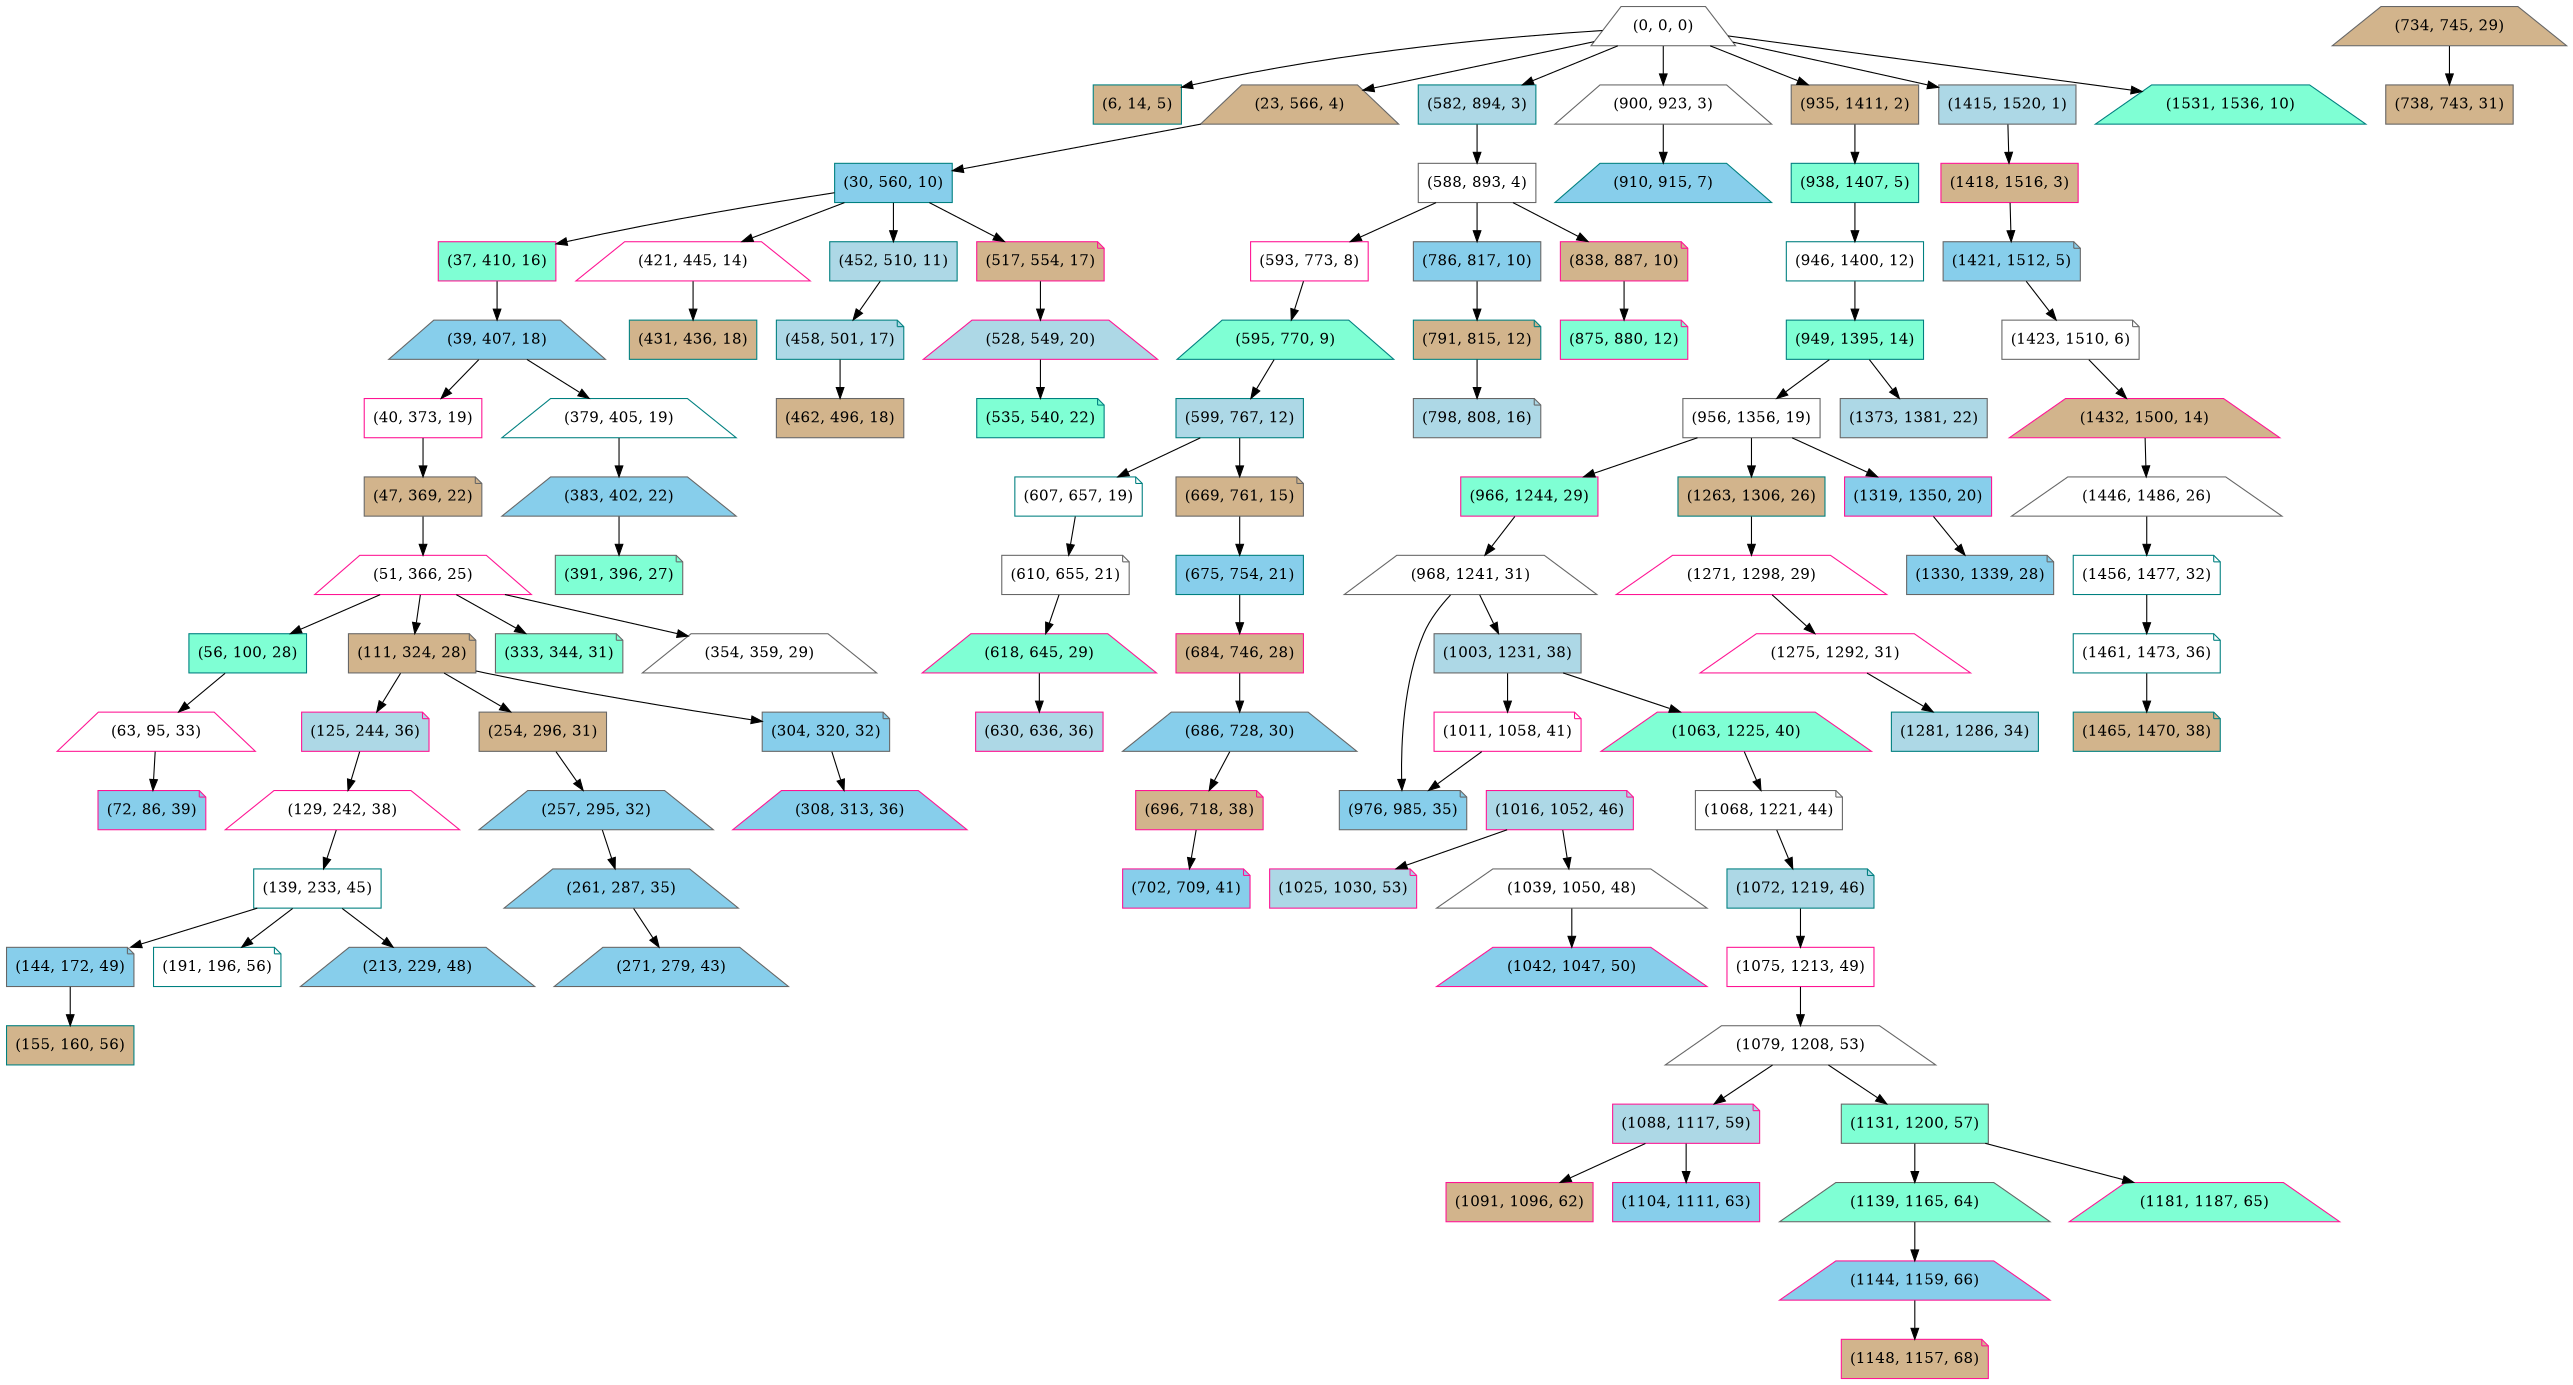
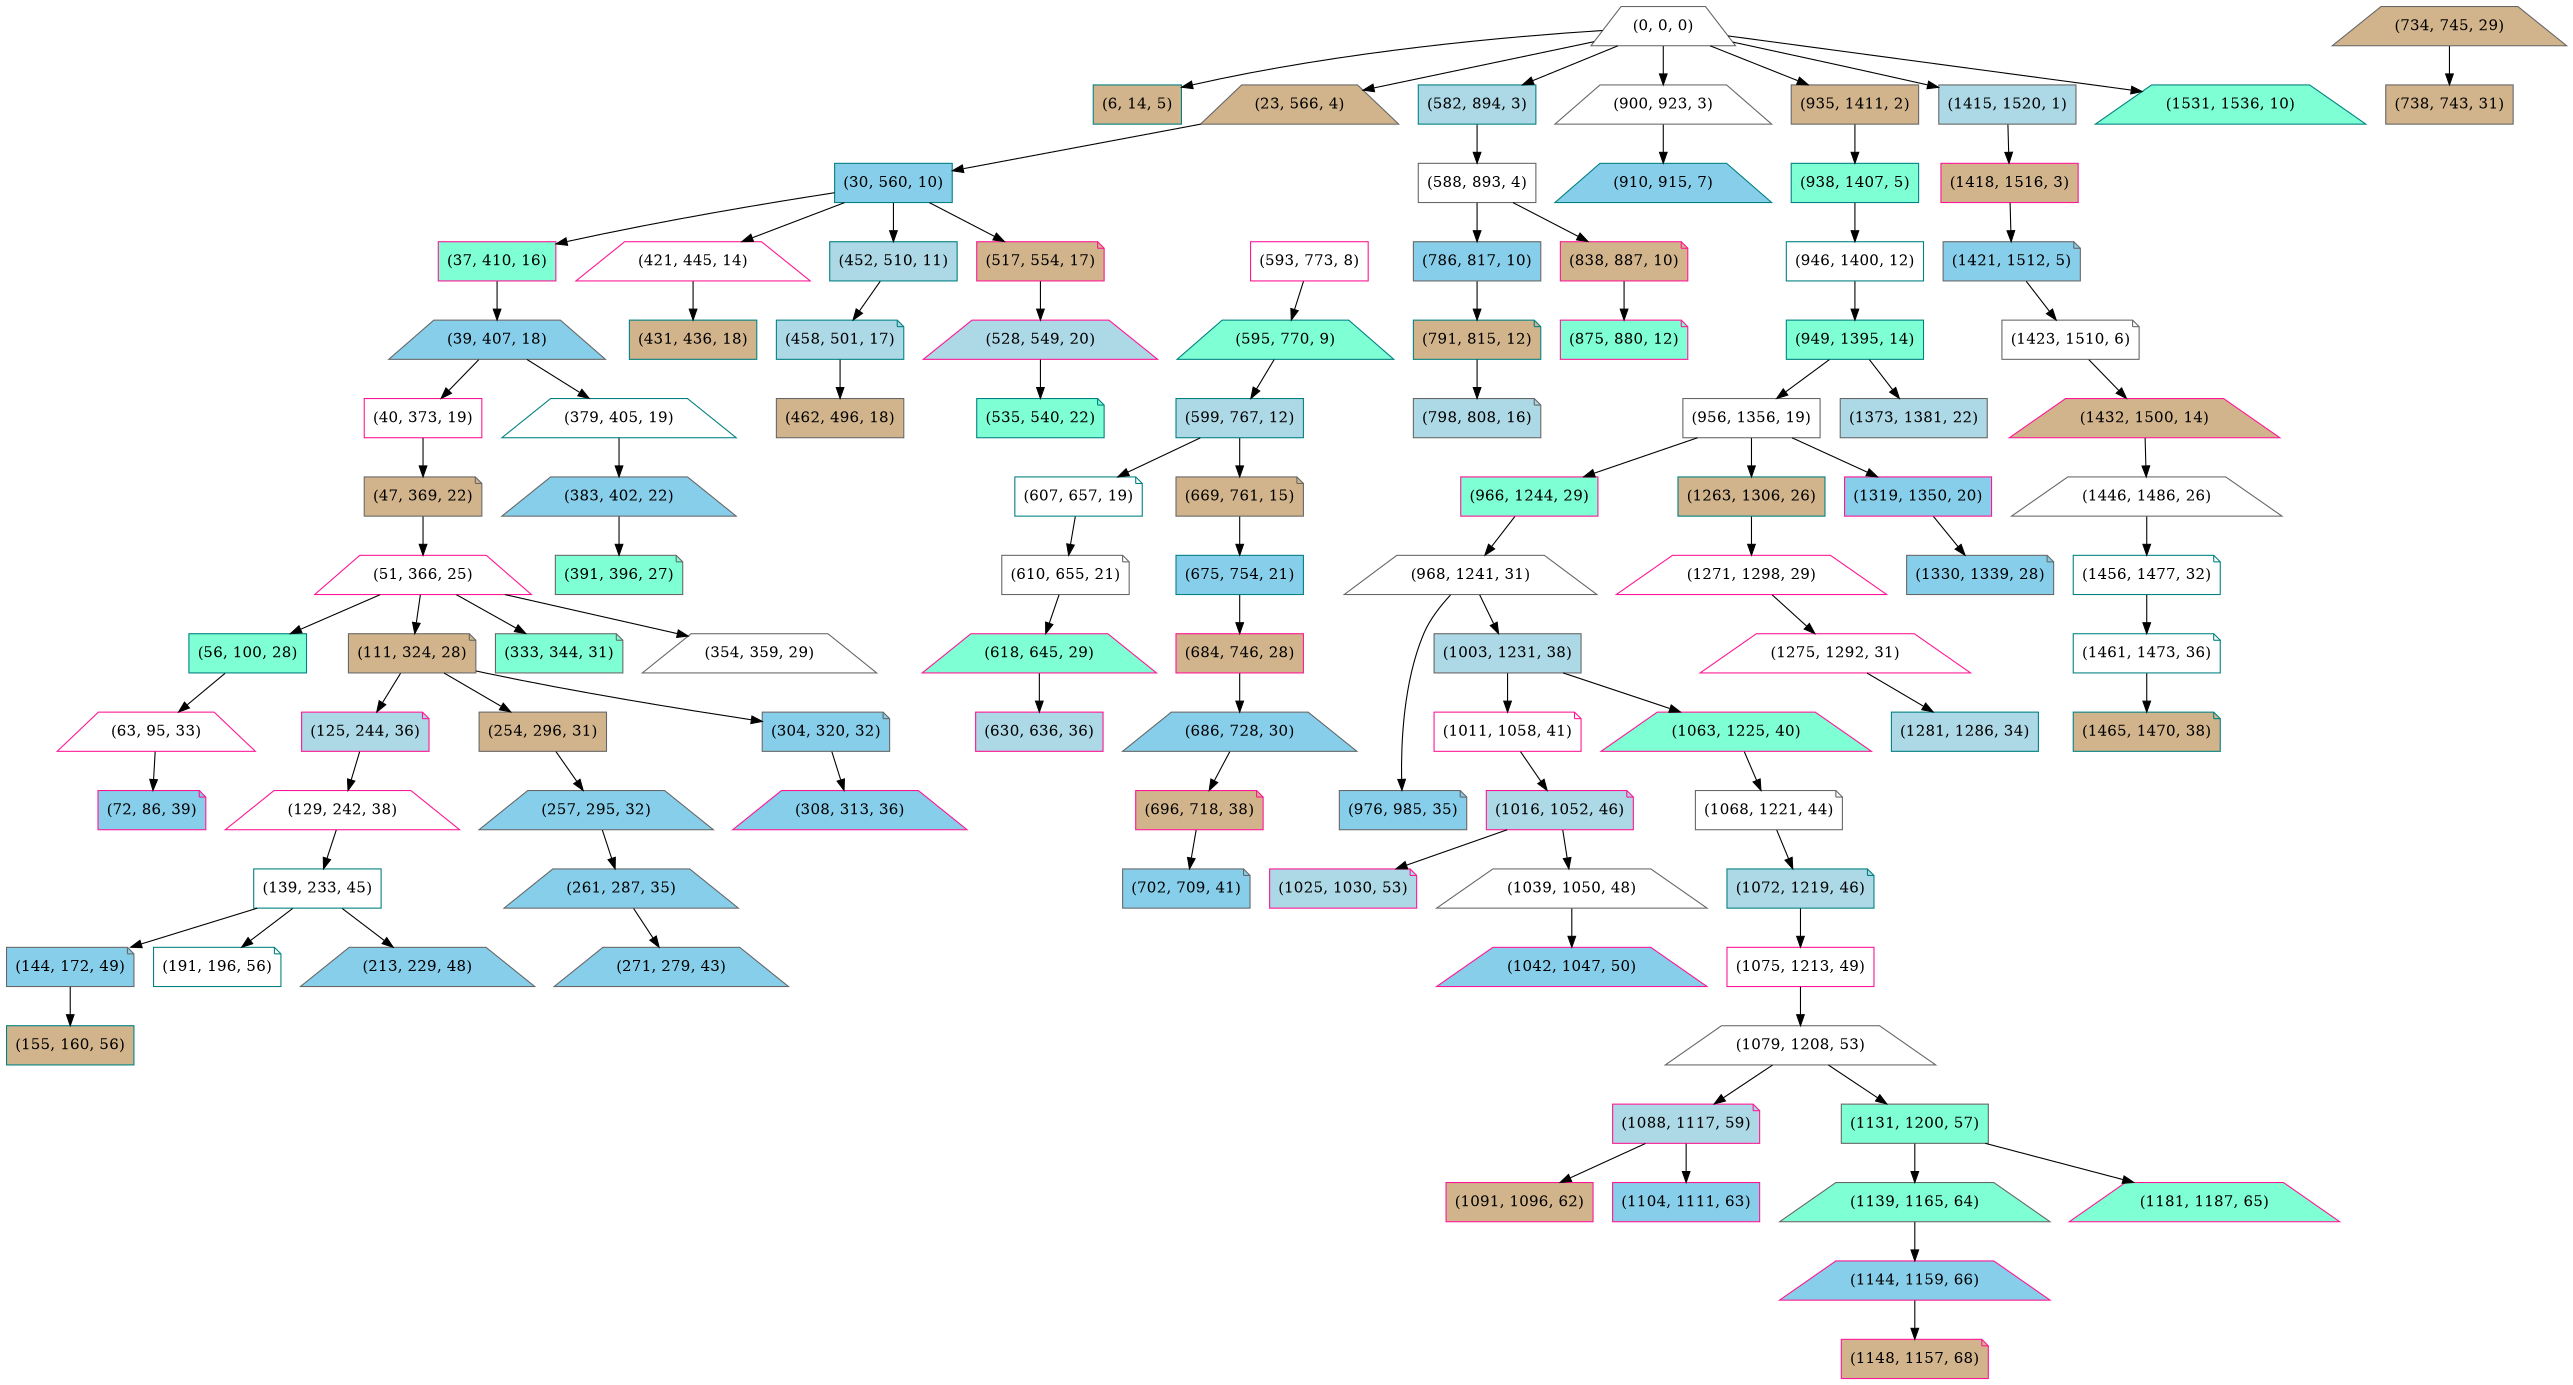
(1398, 220) -> none
(1460, 768) -> (1531, 767)
(1186, 889) -> (1186, 889)
